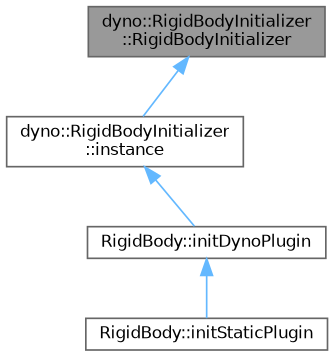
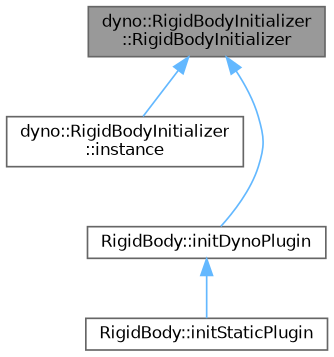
(175, 203) -> (262, 152)
